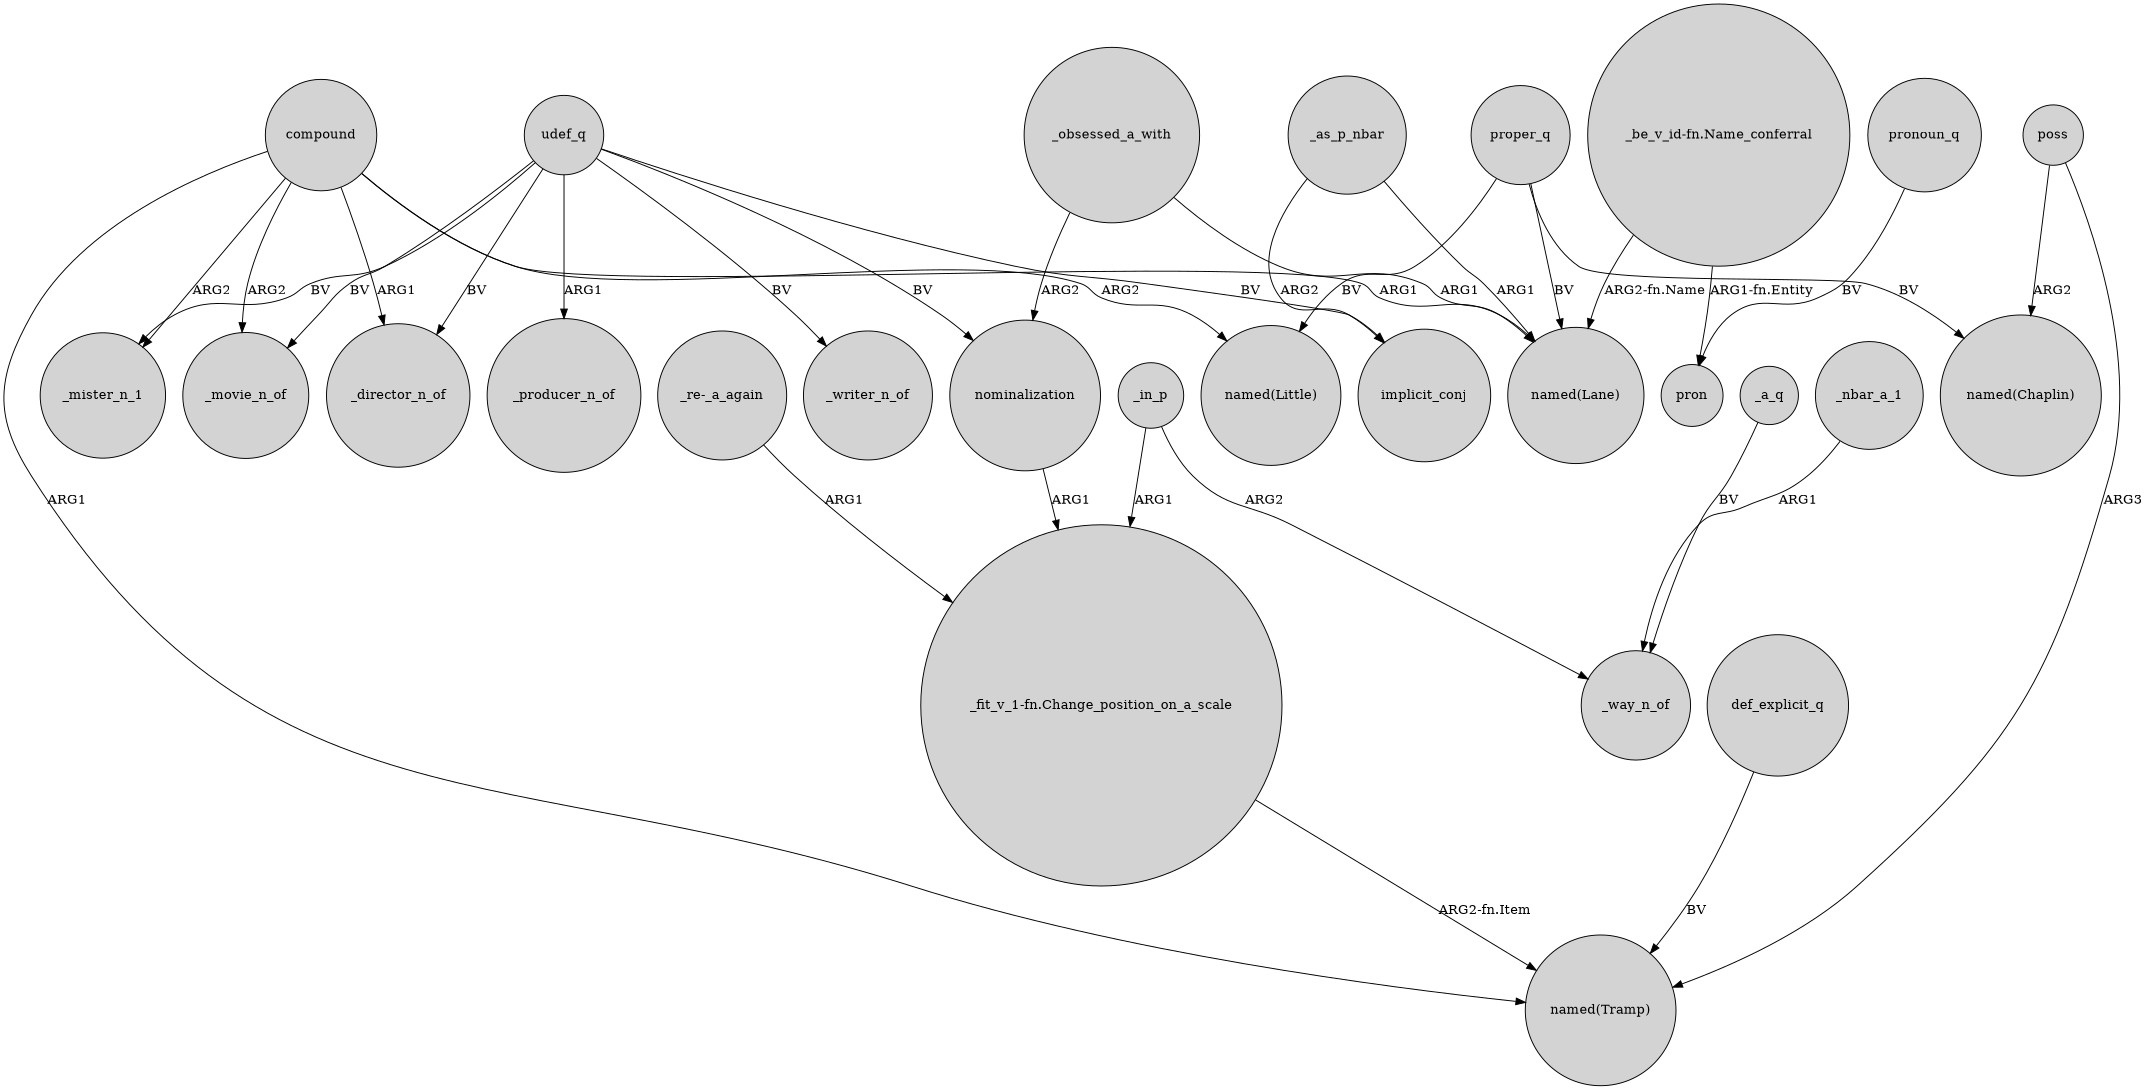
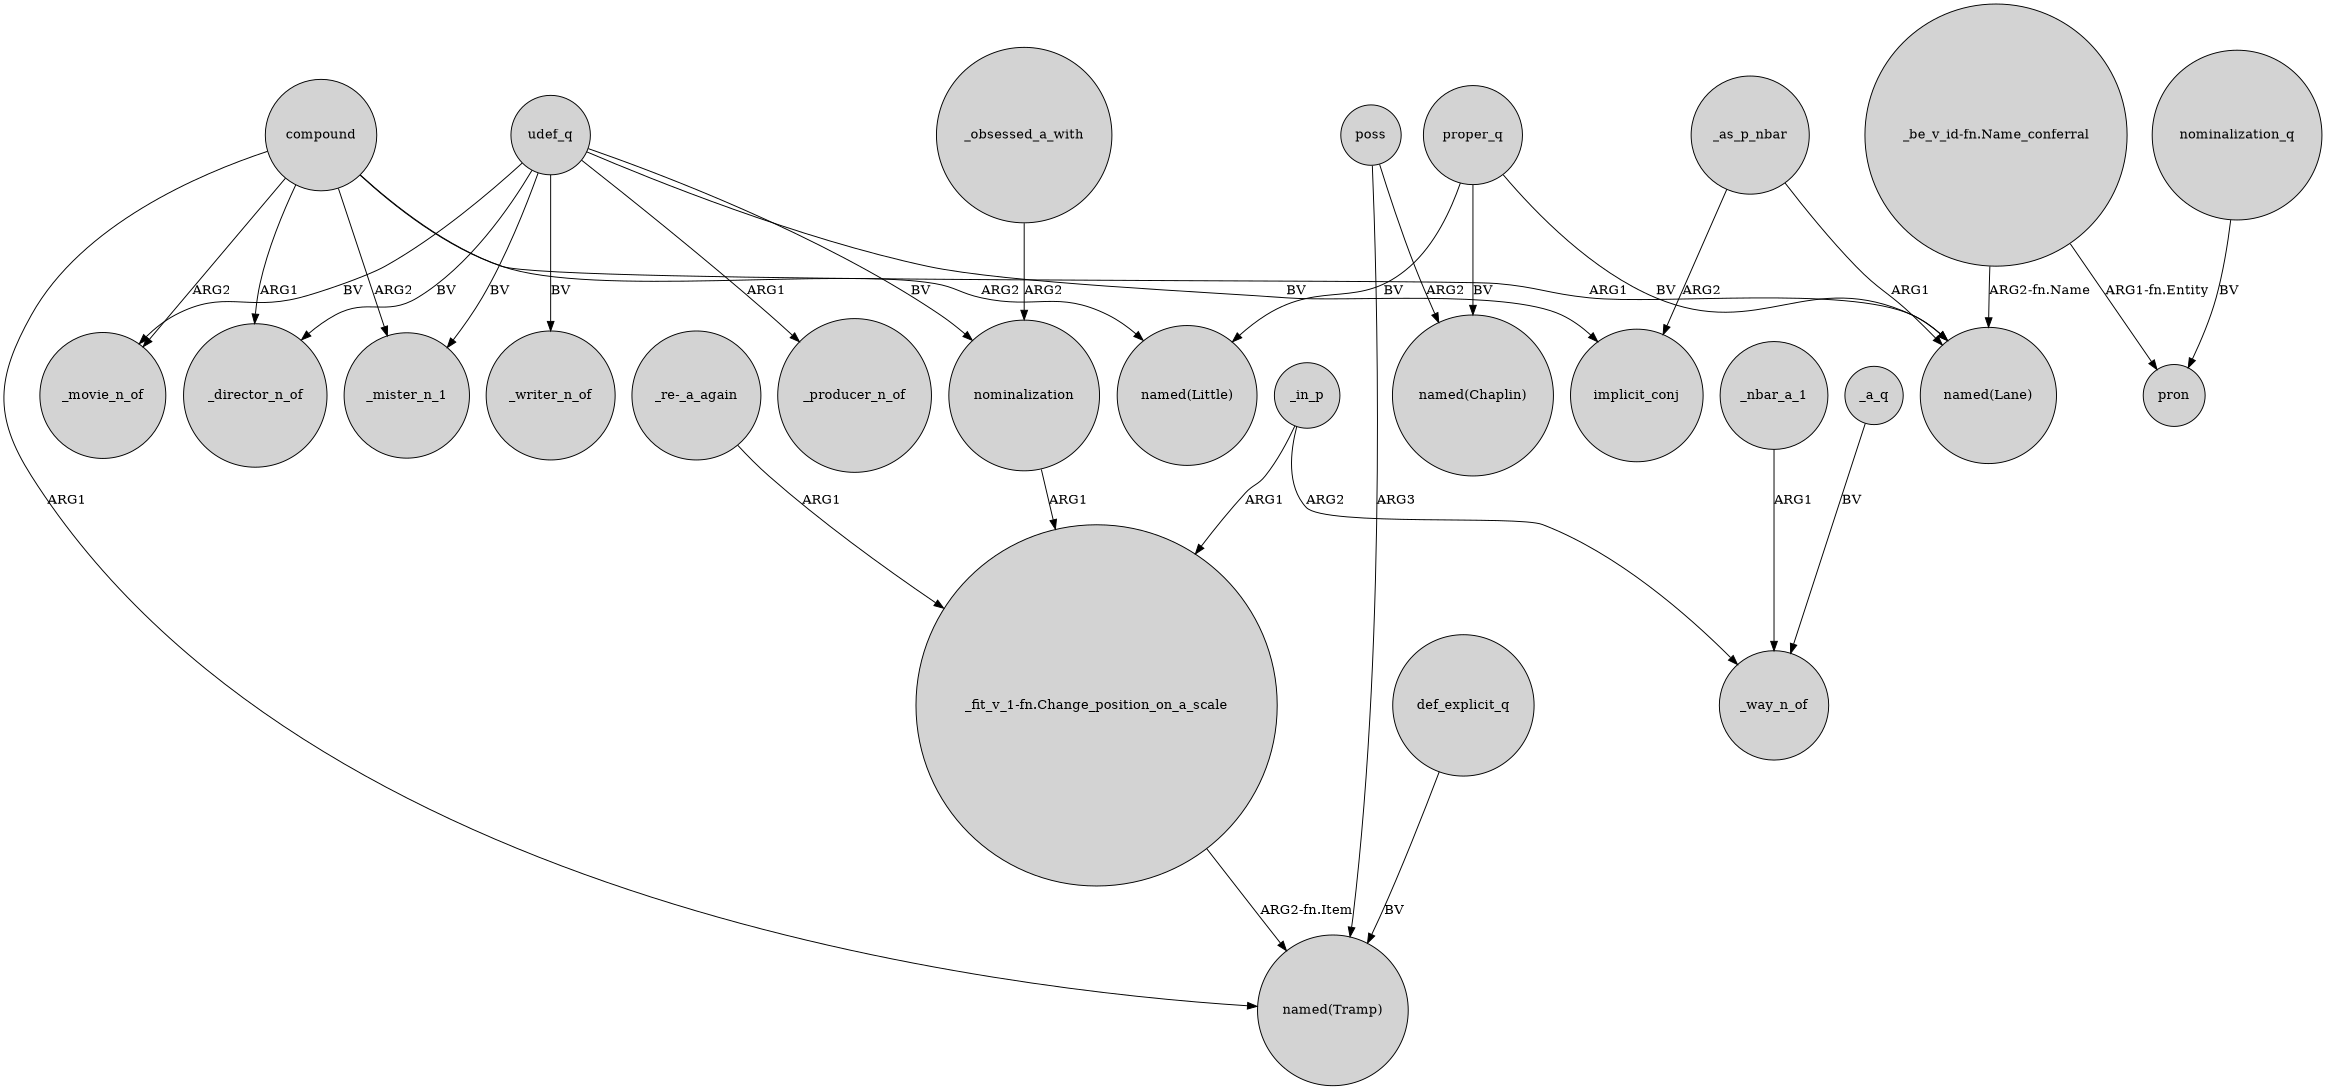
(1925, 135) -> (2237, 135)
(1405, 278) -> none
